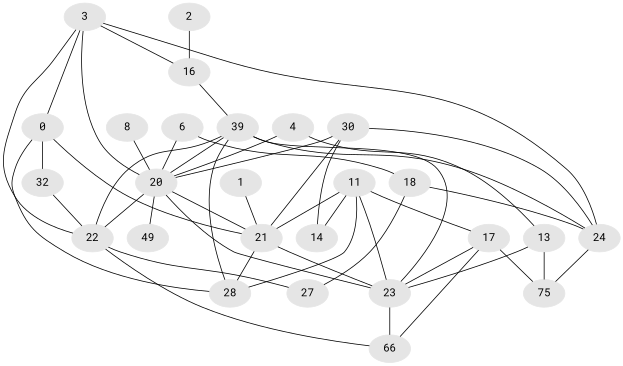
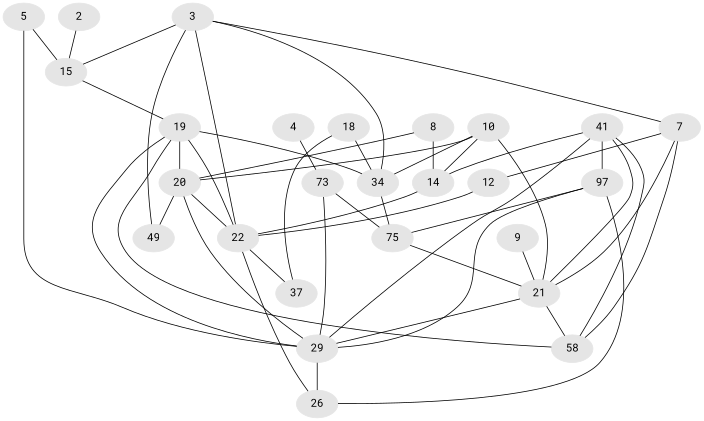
none -> (24, 17)
(189, 72) -> (66, 72)
(88, 113) -> (150, 124)
(43, 127) -> (680, 127)
(182, 127) -> none
(238, 127) -> (180, 127)
(348, 127) -> (488, 127)
(226, 157) -> none
none -> (433, 161)
(43, 183) -> (488, 183)
(241, 183) -> (518, 238)
(354, 183) -> (602, 127)
(203, 208) -> (466, 266)
none -> (339, 216)
(489, 238) -> (602, 183)
(544, 238) -> (323, 183)
(599, 238) -> (378, 183)
(230, 293) -> (572, 349)
(308, 293) -> (296, 293)
(390, 293) -> (317, 349)
(390, 349) -> (317, 404)
